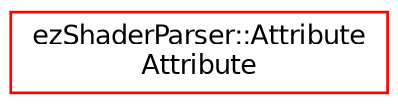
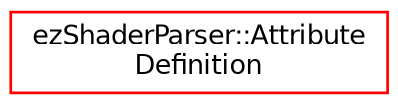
(199, 52) -> (199, 52)
